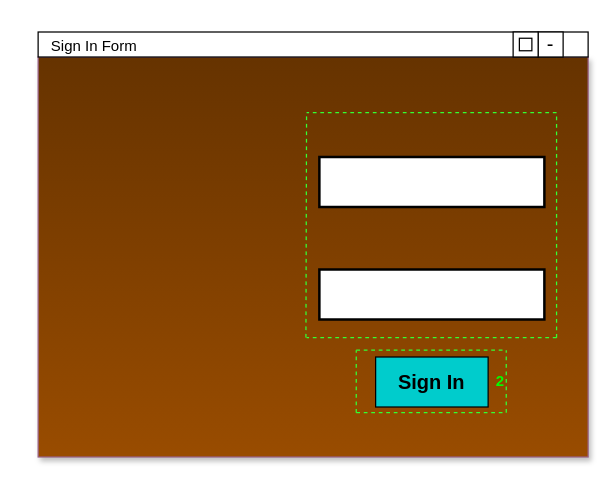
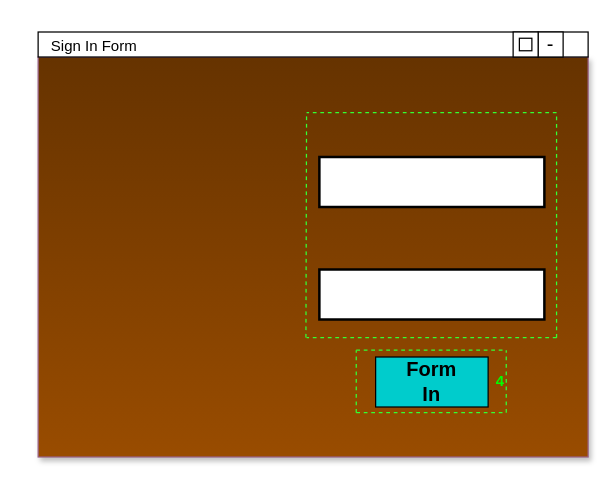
(432, 382) -> (432, 382)
(501, 382) -> (501, 382)
